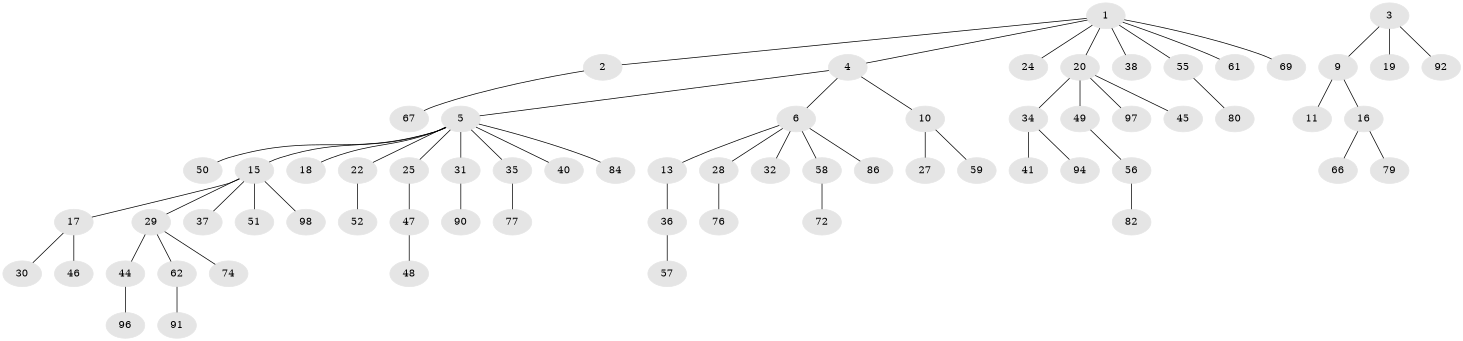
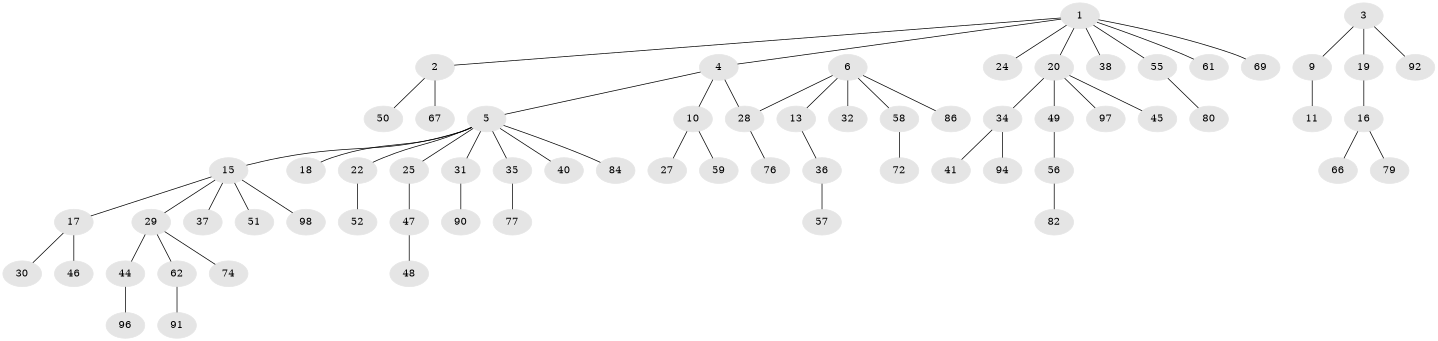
(822, 93) -> (732, 93)
(1351, 93) -> (1364, 93)
(314, 145) -> (409, 93)
